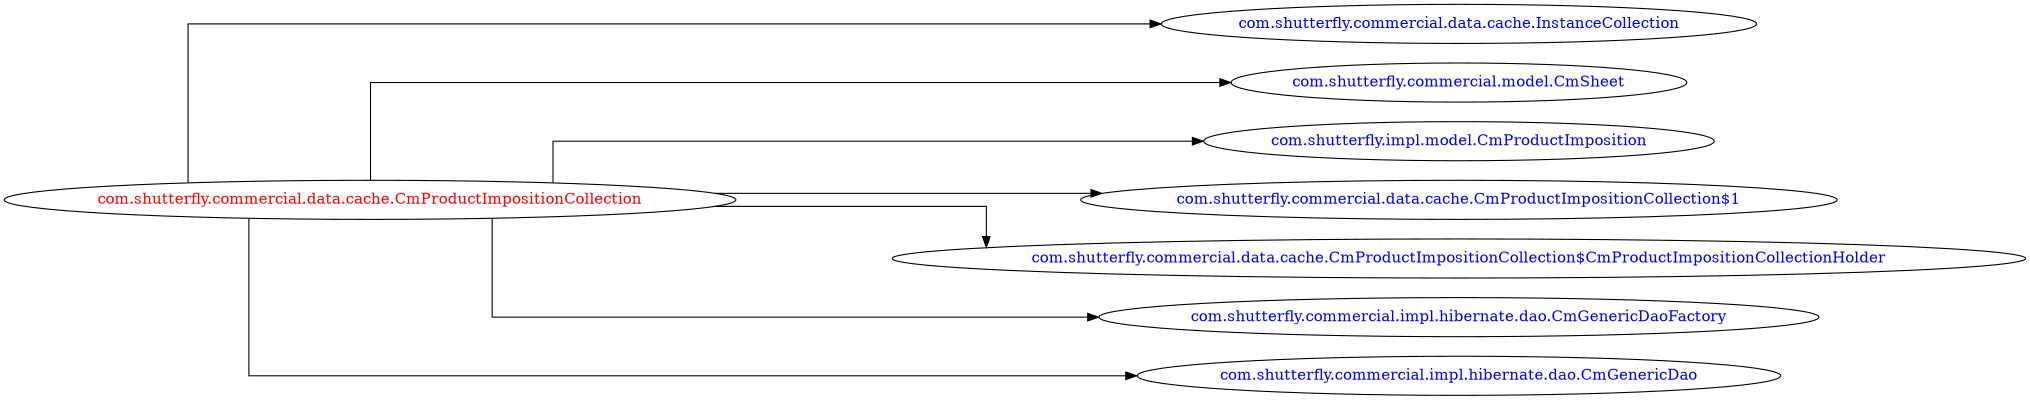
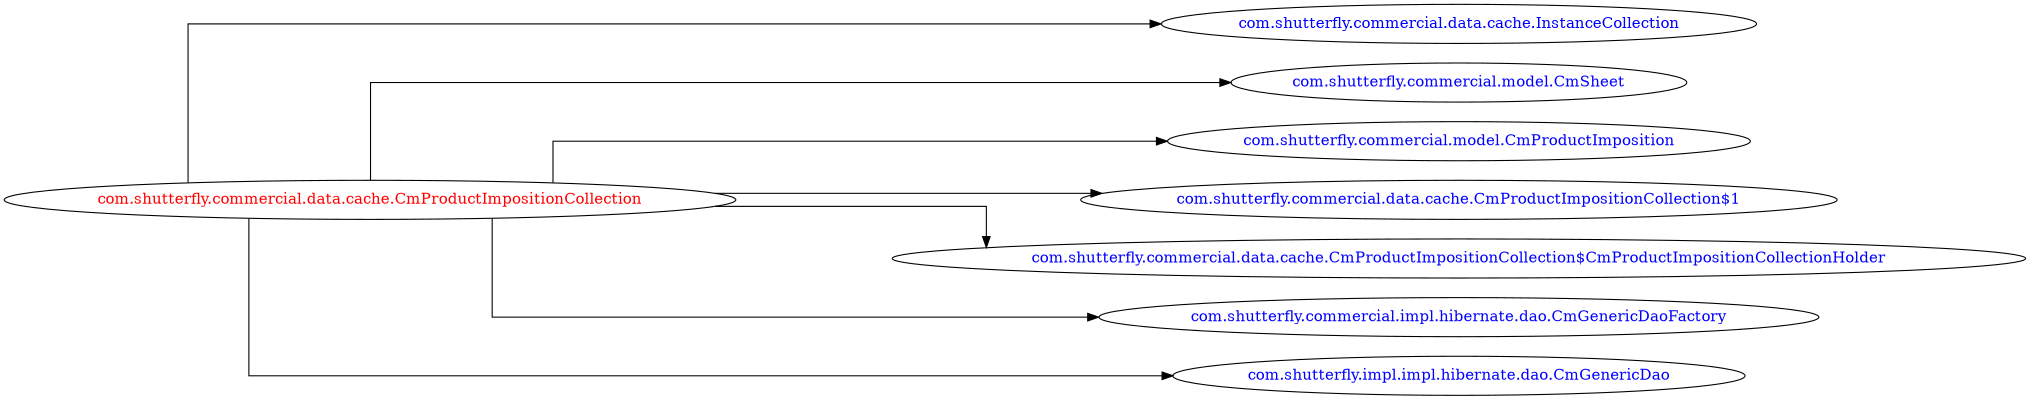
(1459, 141) -> (1459, 141)
(1459, 376) -> (1459, 376)
